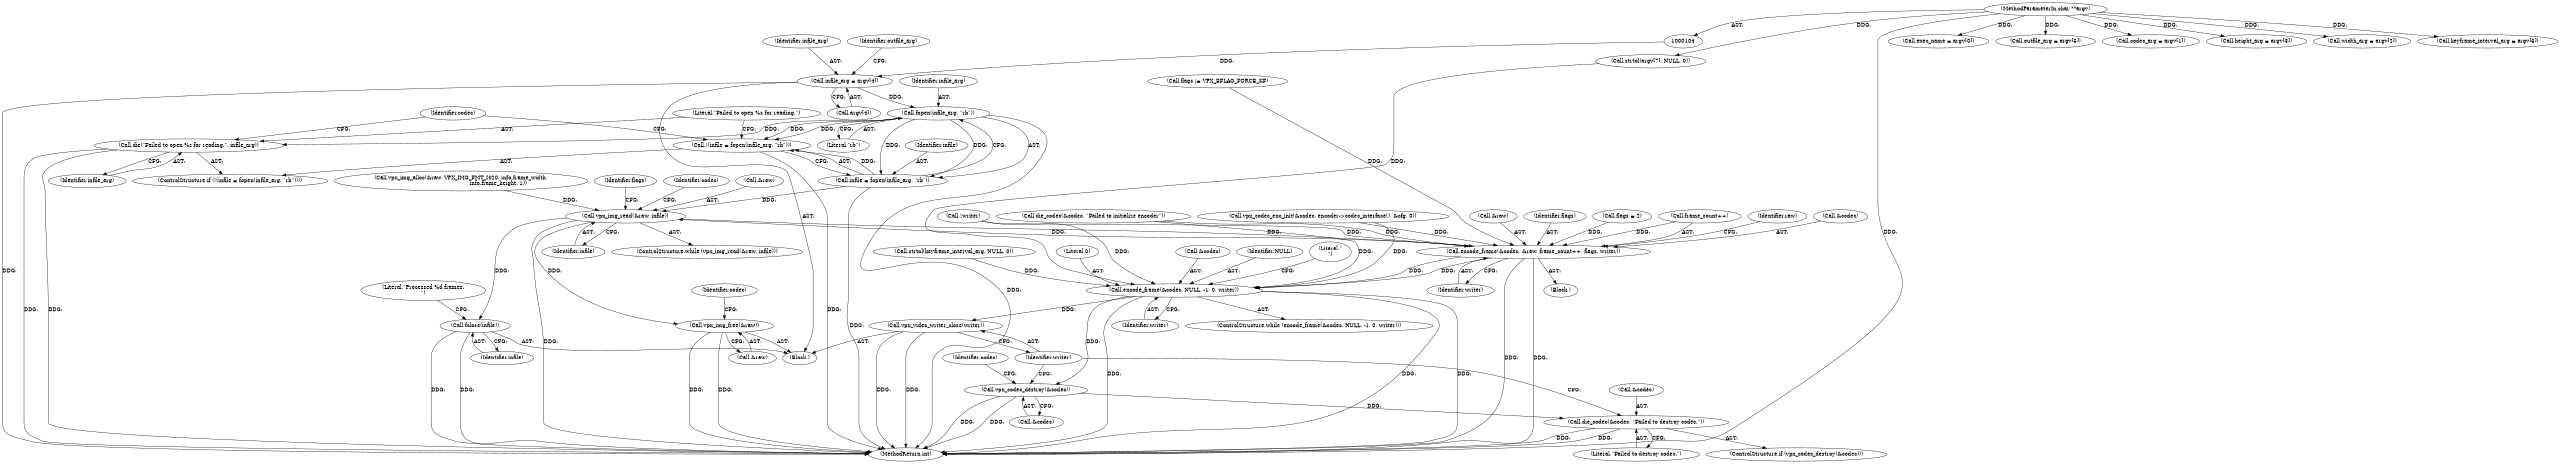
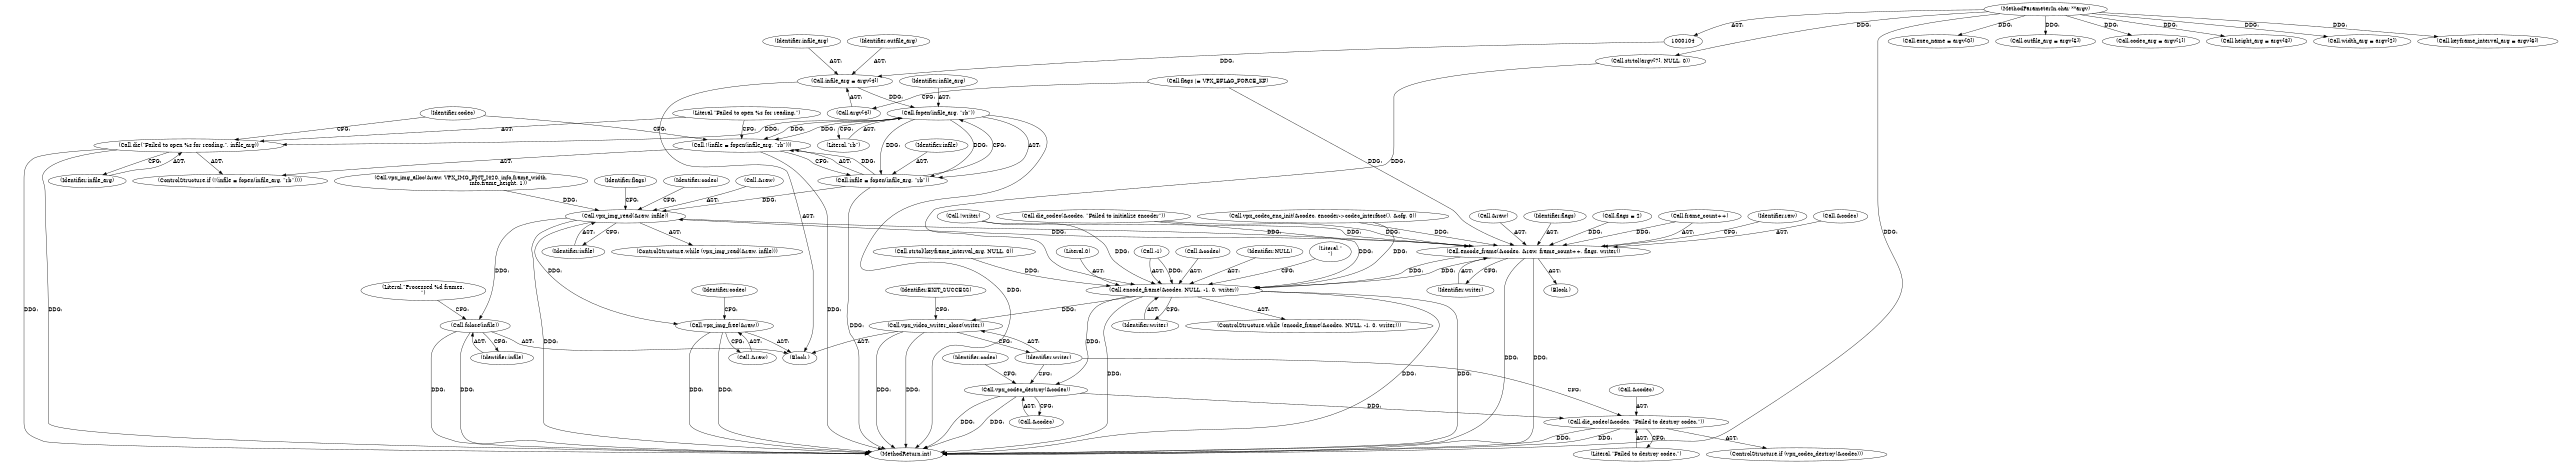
(881, 61) -> (881, 61)
(831, 97) -> (1011, 87)
none -> (1152, 252)
none -> (936, 290)
(3, 305) -> none
